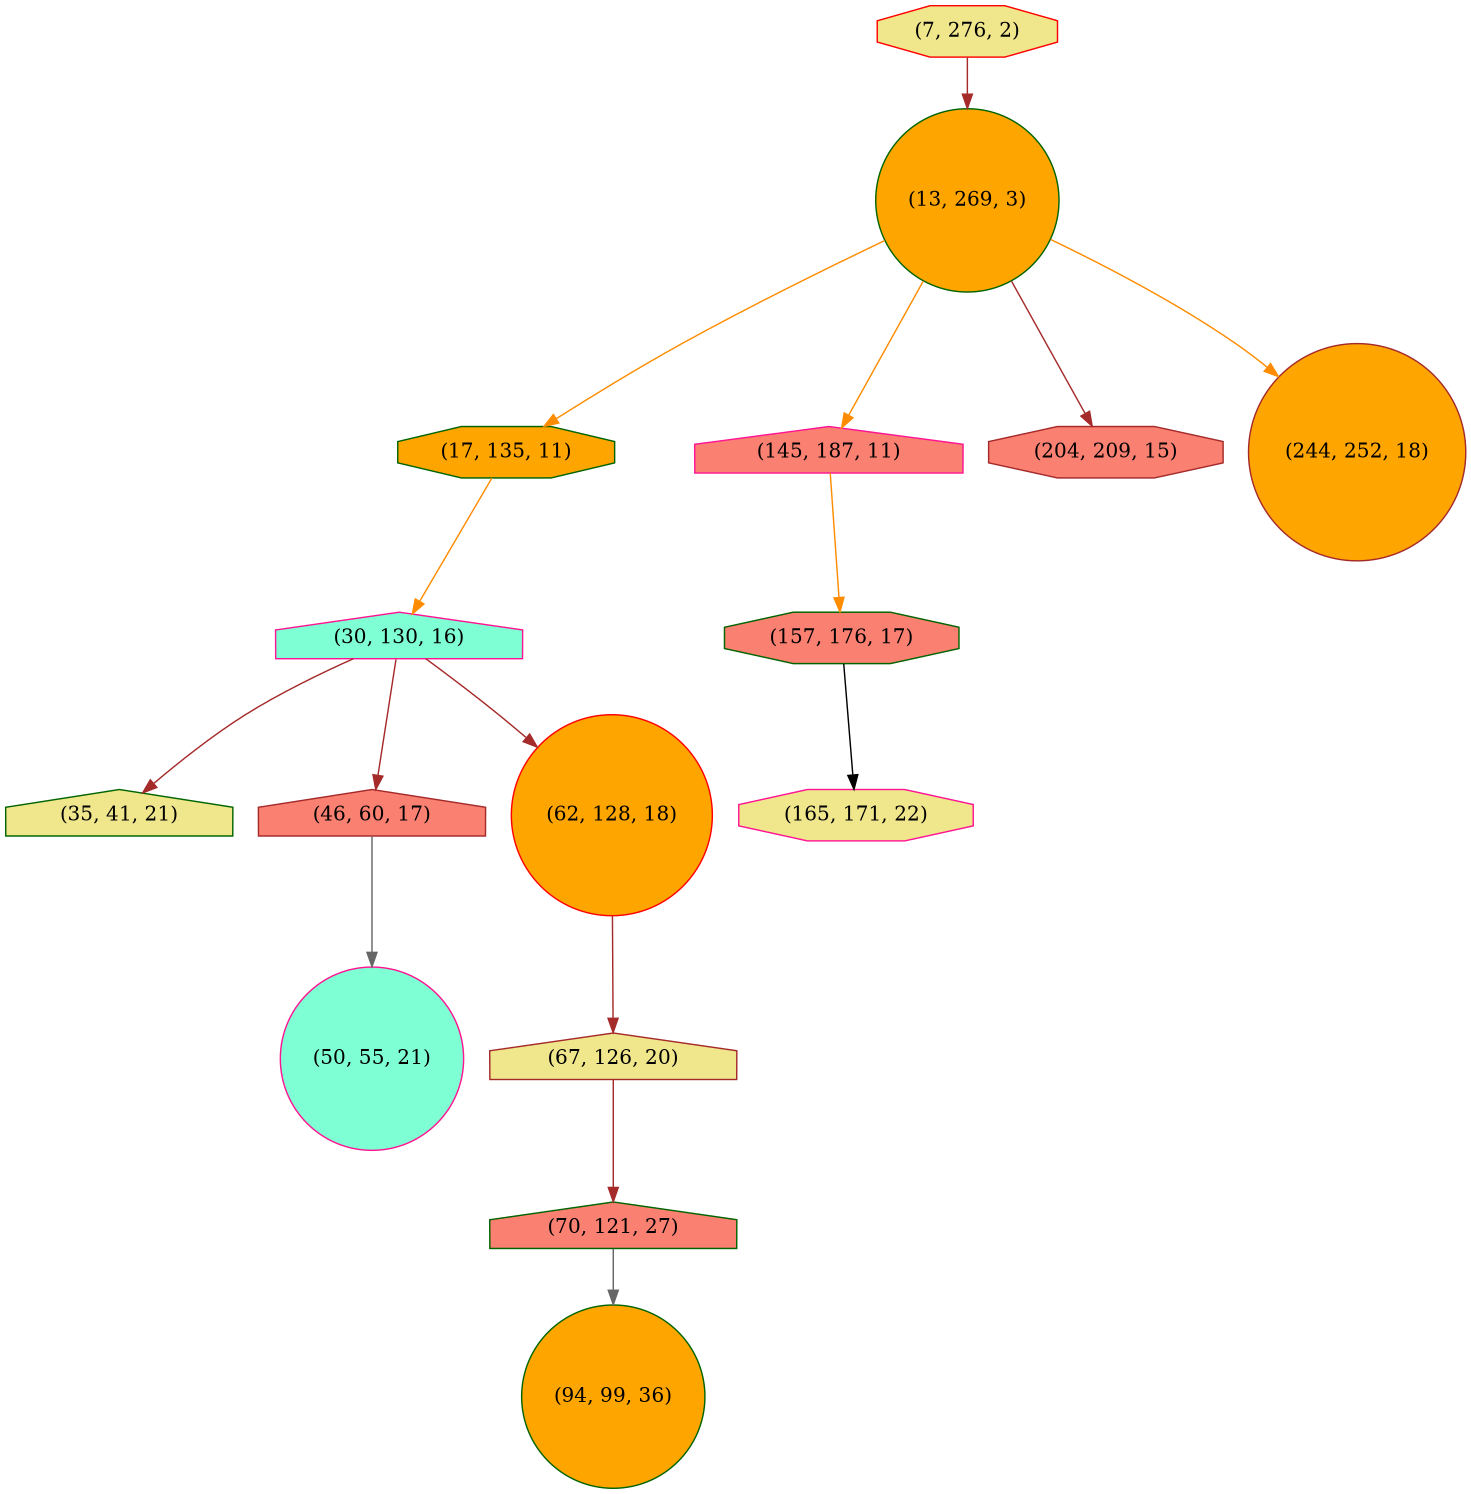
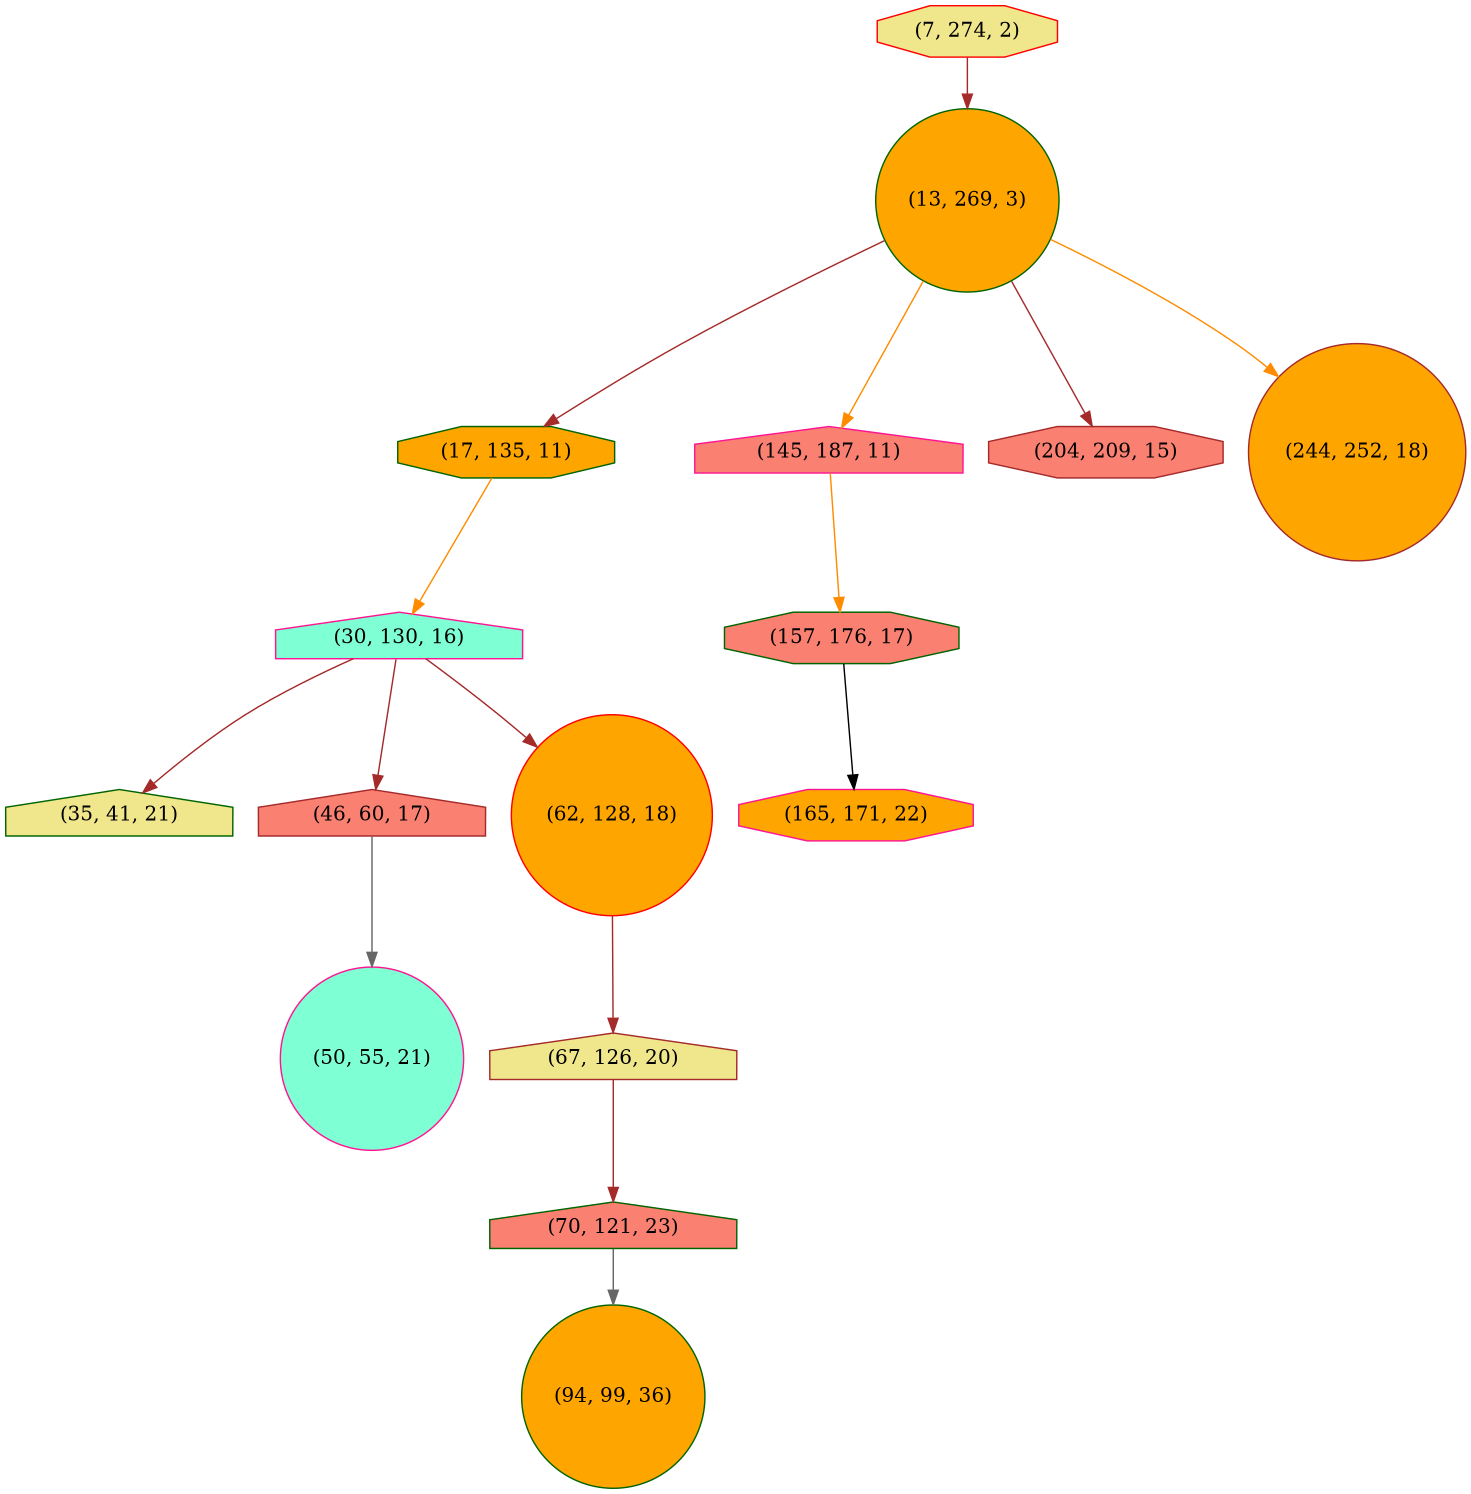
(967, 31) -> (967, 31)
(717, 324) -> (717, 324)
(856, 815) -> (856, 815)
(613, 1228) -> (613, 1228)
